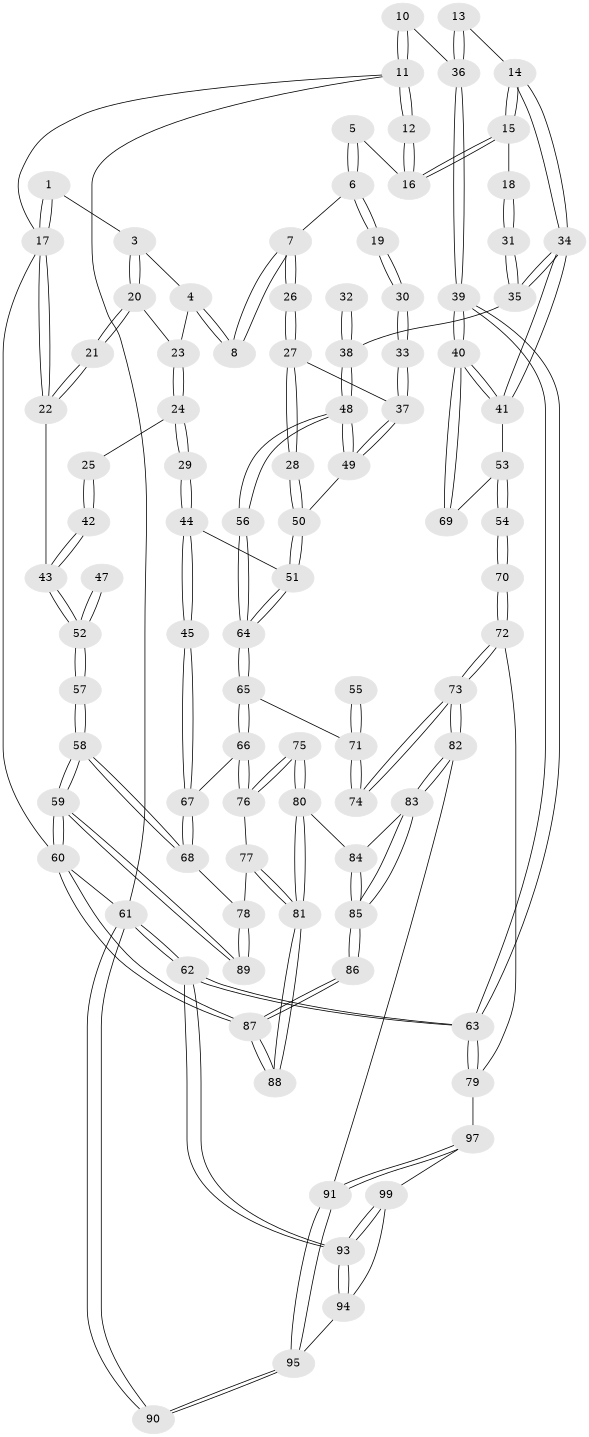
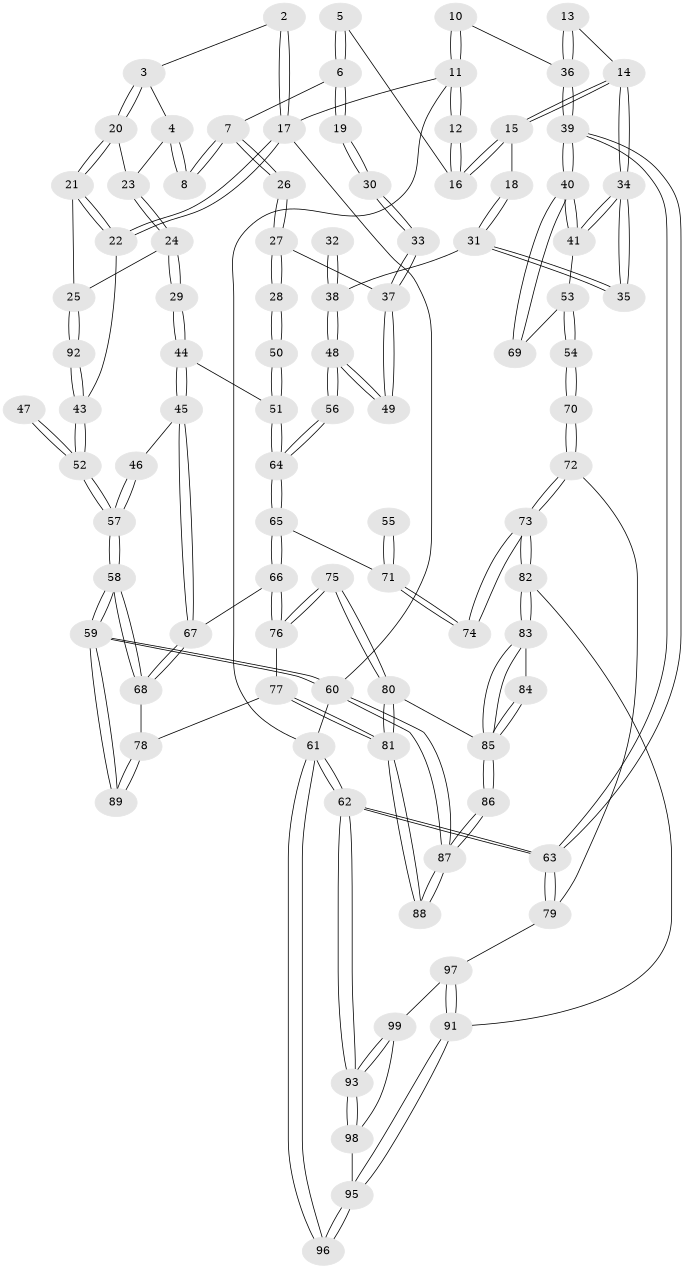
(49, 185) -> (284, 17)
none -> (73, 242)
(431, 326) -> (417, 266)
none -> (136, 466)
(324, 494) -> none
(89, 522) -> (74, 354)
(328, 831) -> (439, 718)
(344, 1307) -> (352, 1139)
(153, 1420) -> (323, 1251)
